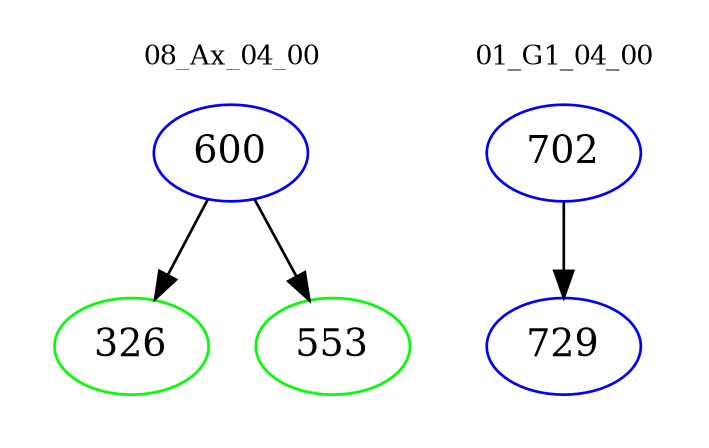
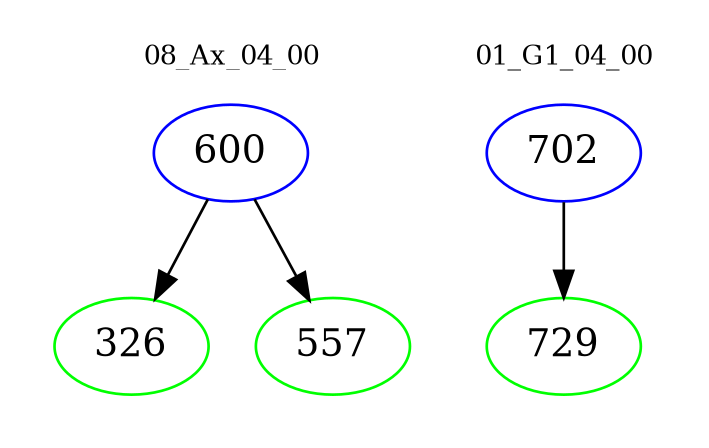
(333, 346) -> (333, 346)
(564, 346) -> (564, 346)
